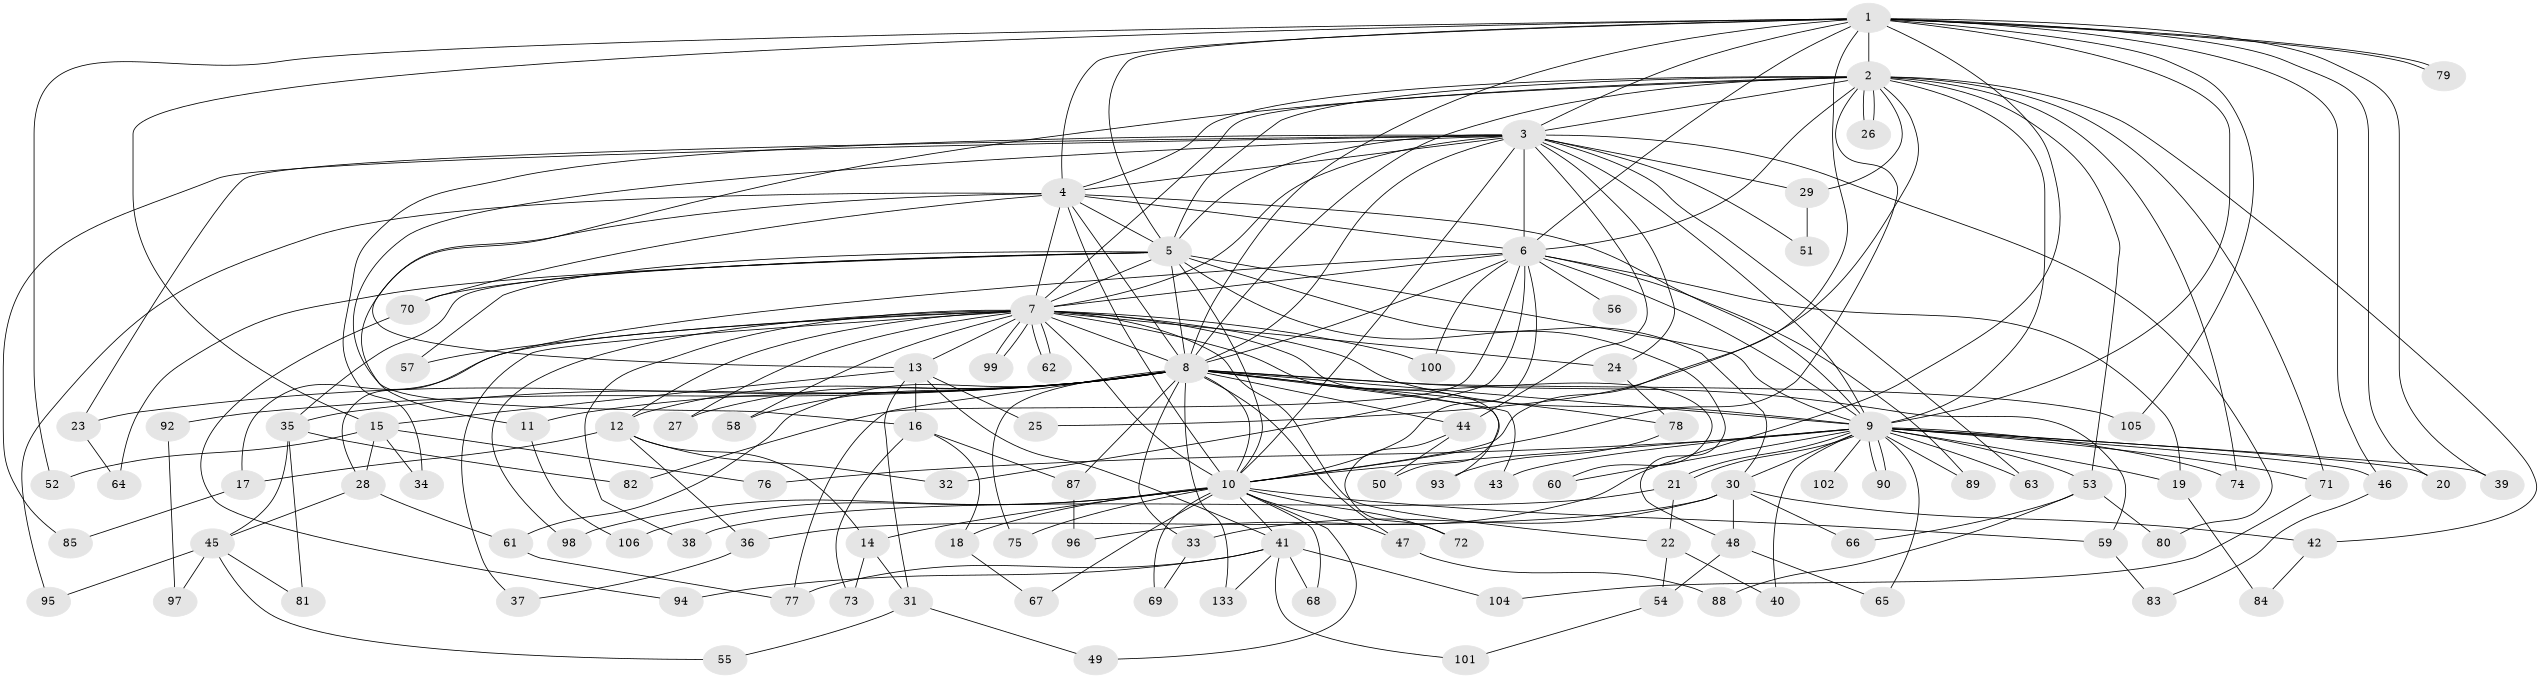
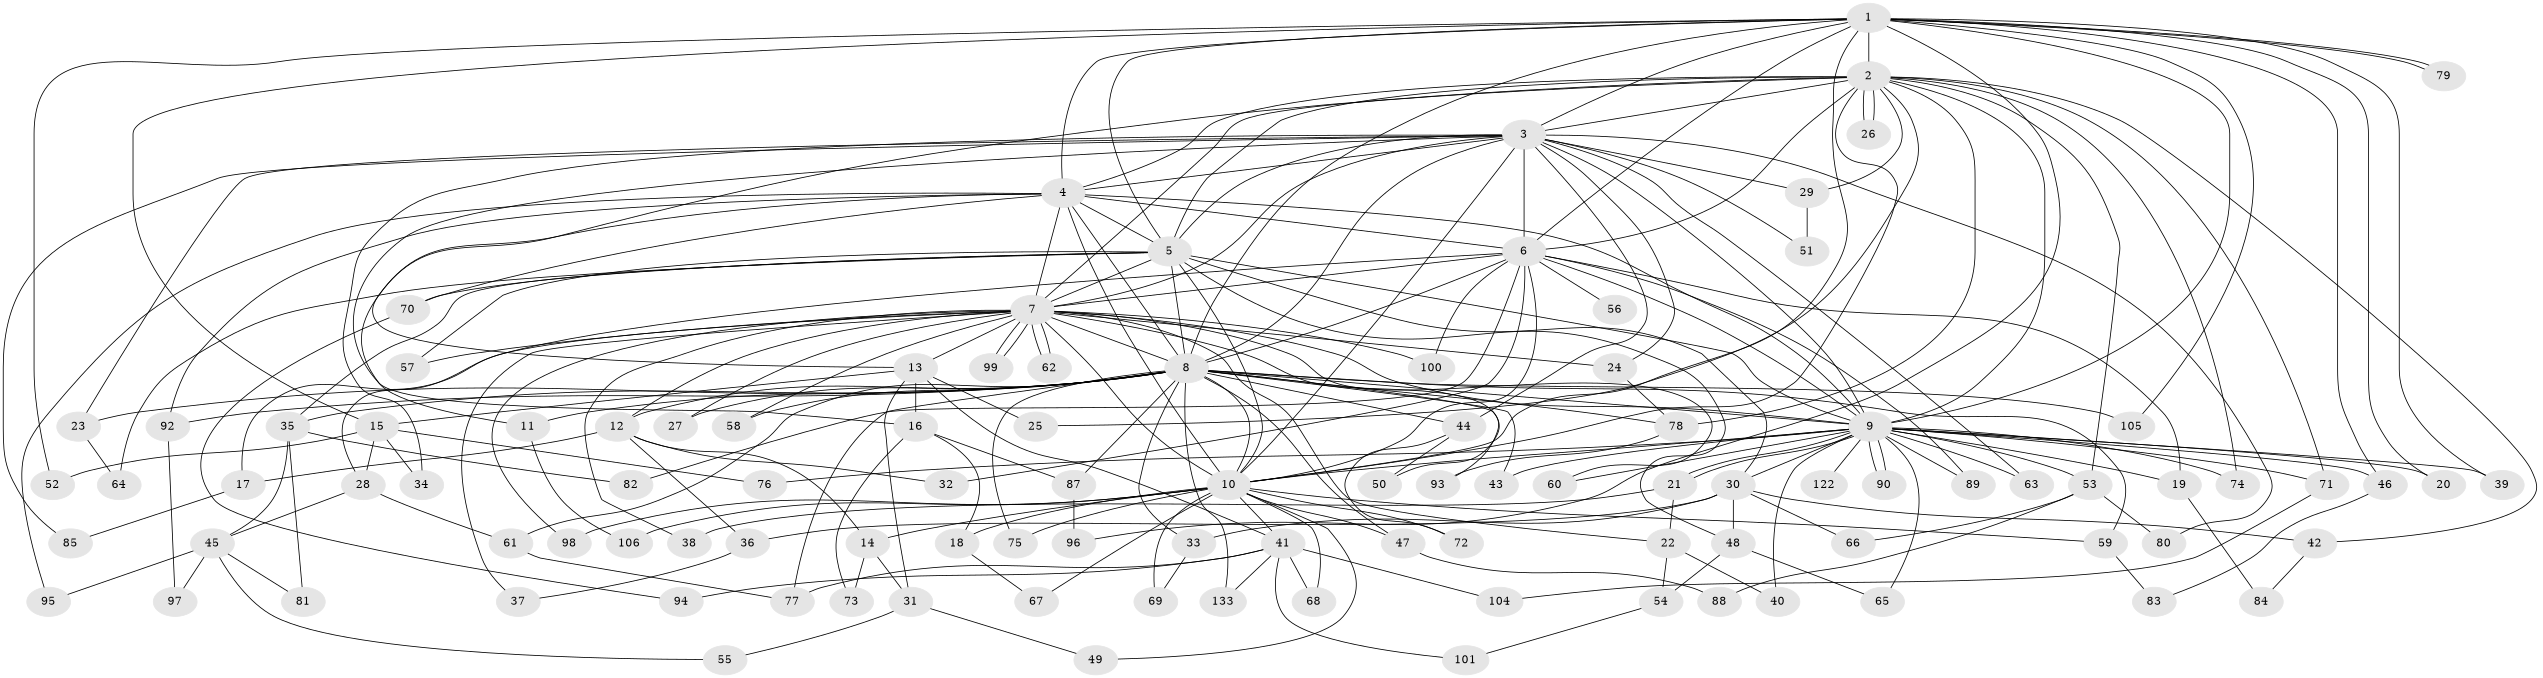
(1479, 125) -> (1960, 304)
none -> (569, 213)
(1824, 485) -> (1824, 485)
